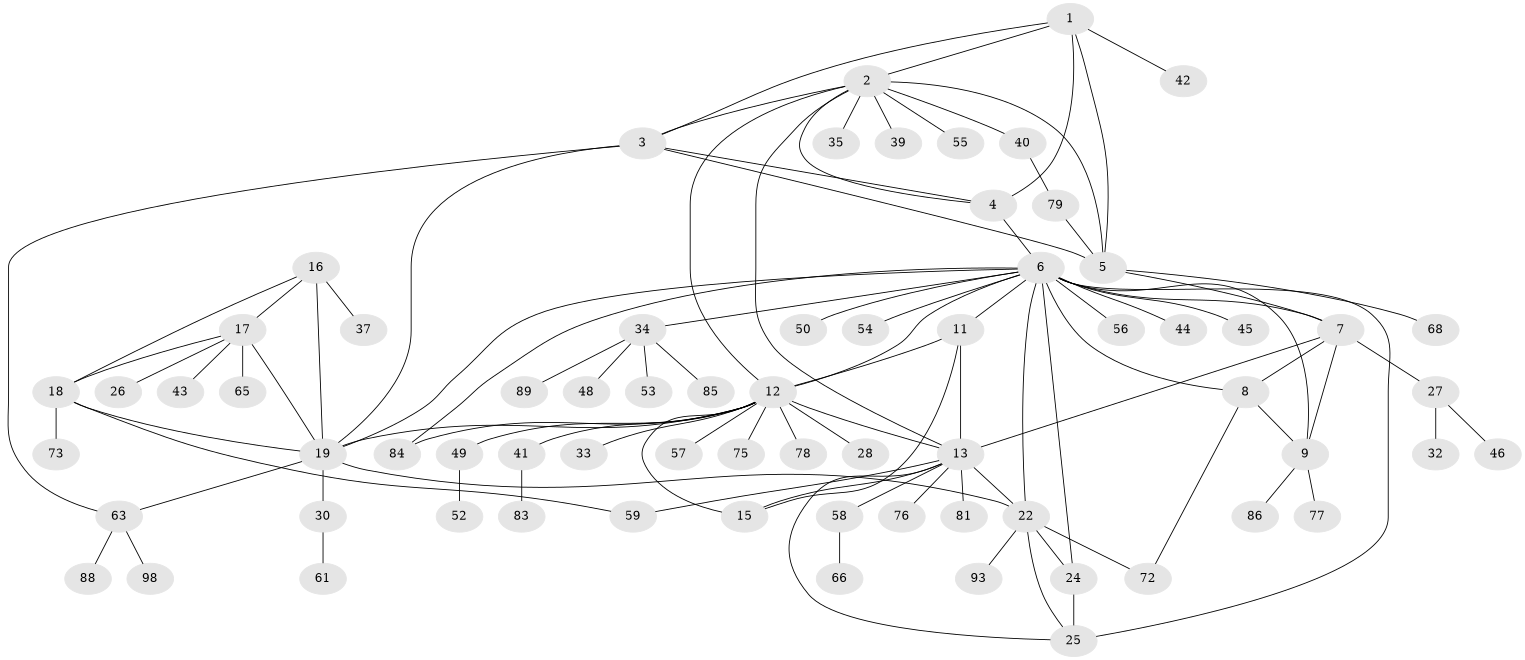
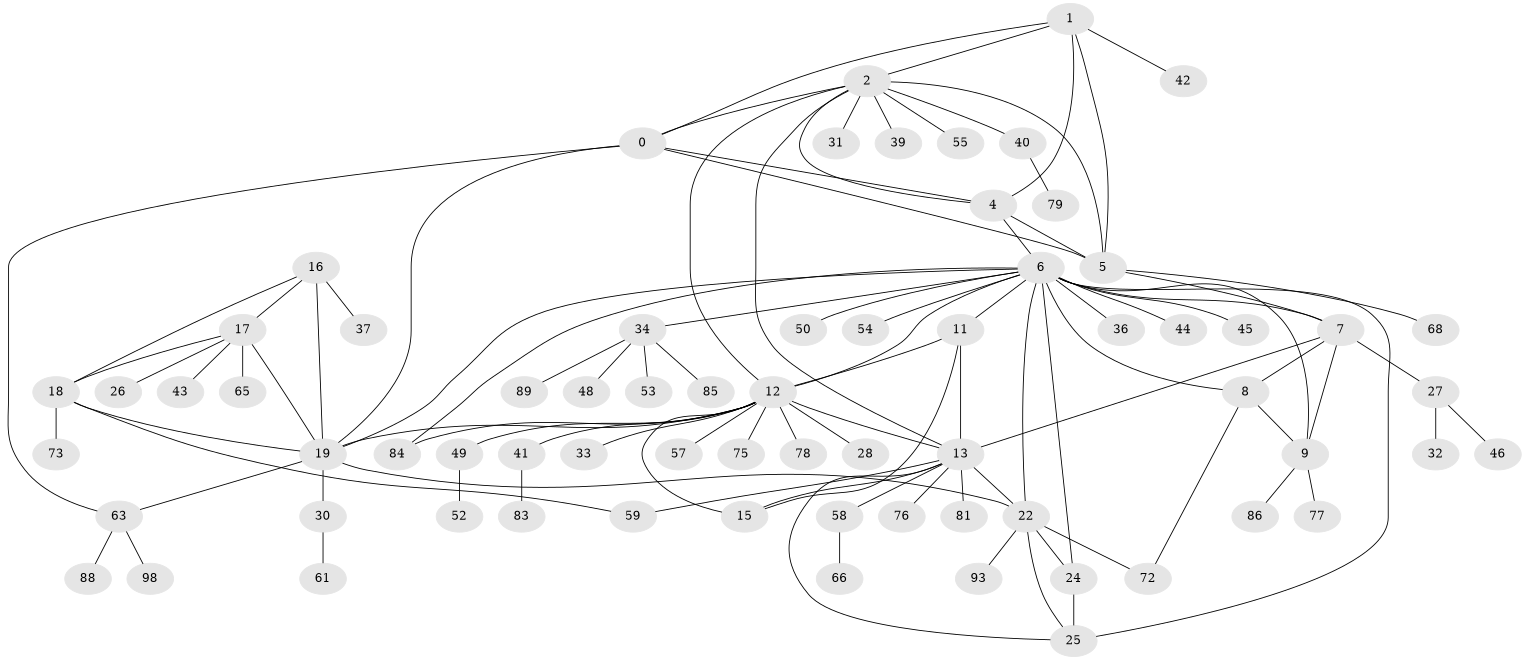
(643, 143) -> (643, 143)
(836, 143) -> (836, 143)
(1079, 237) -> (1048, 237)
(1121, 330) -> (1121, 330)
